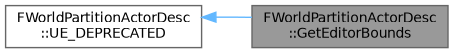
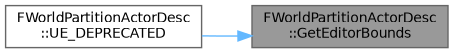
(234, 17) -> (220, 36)
